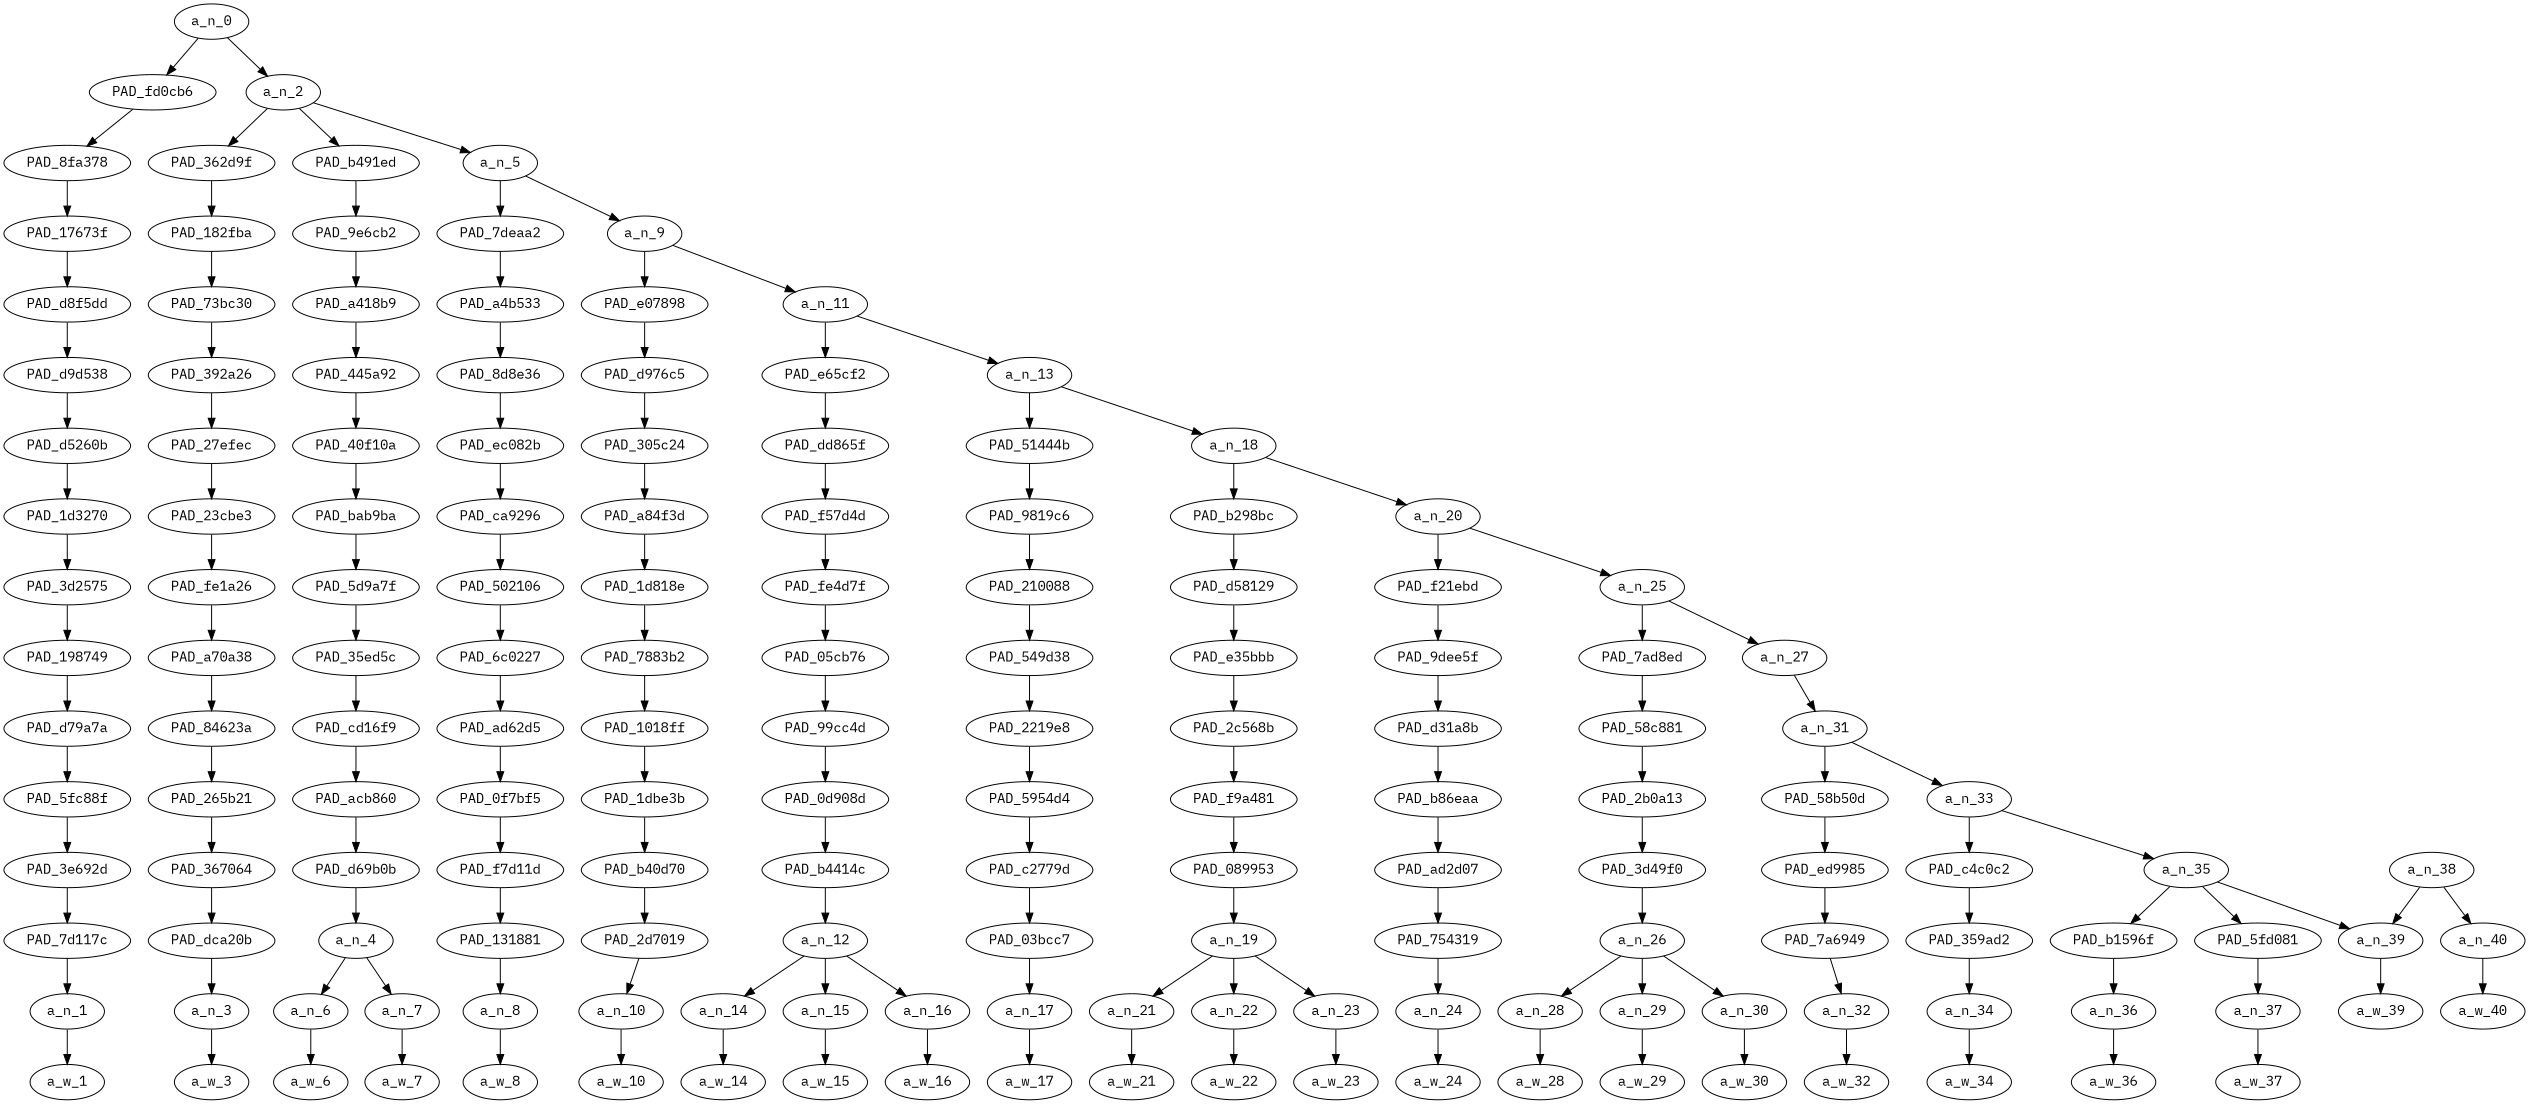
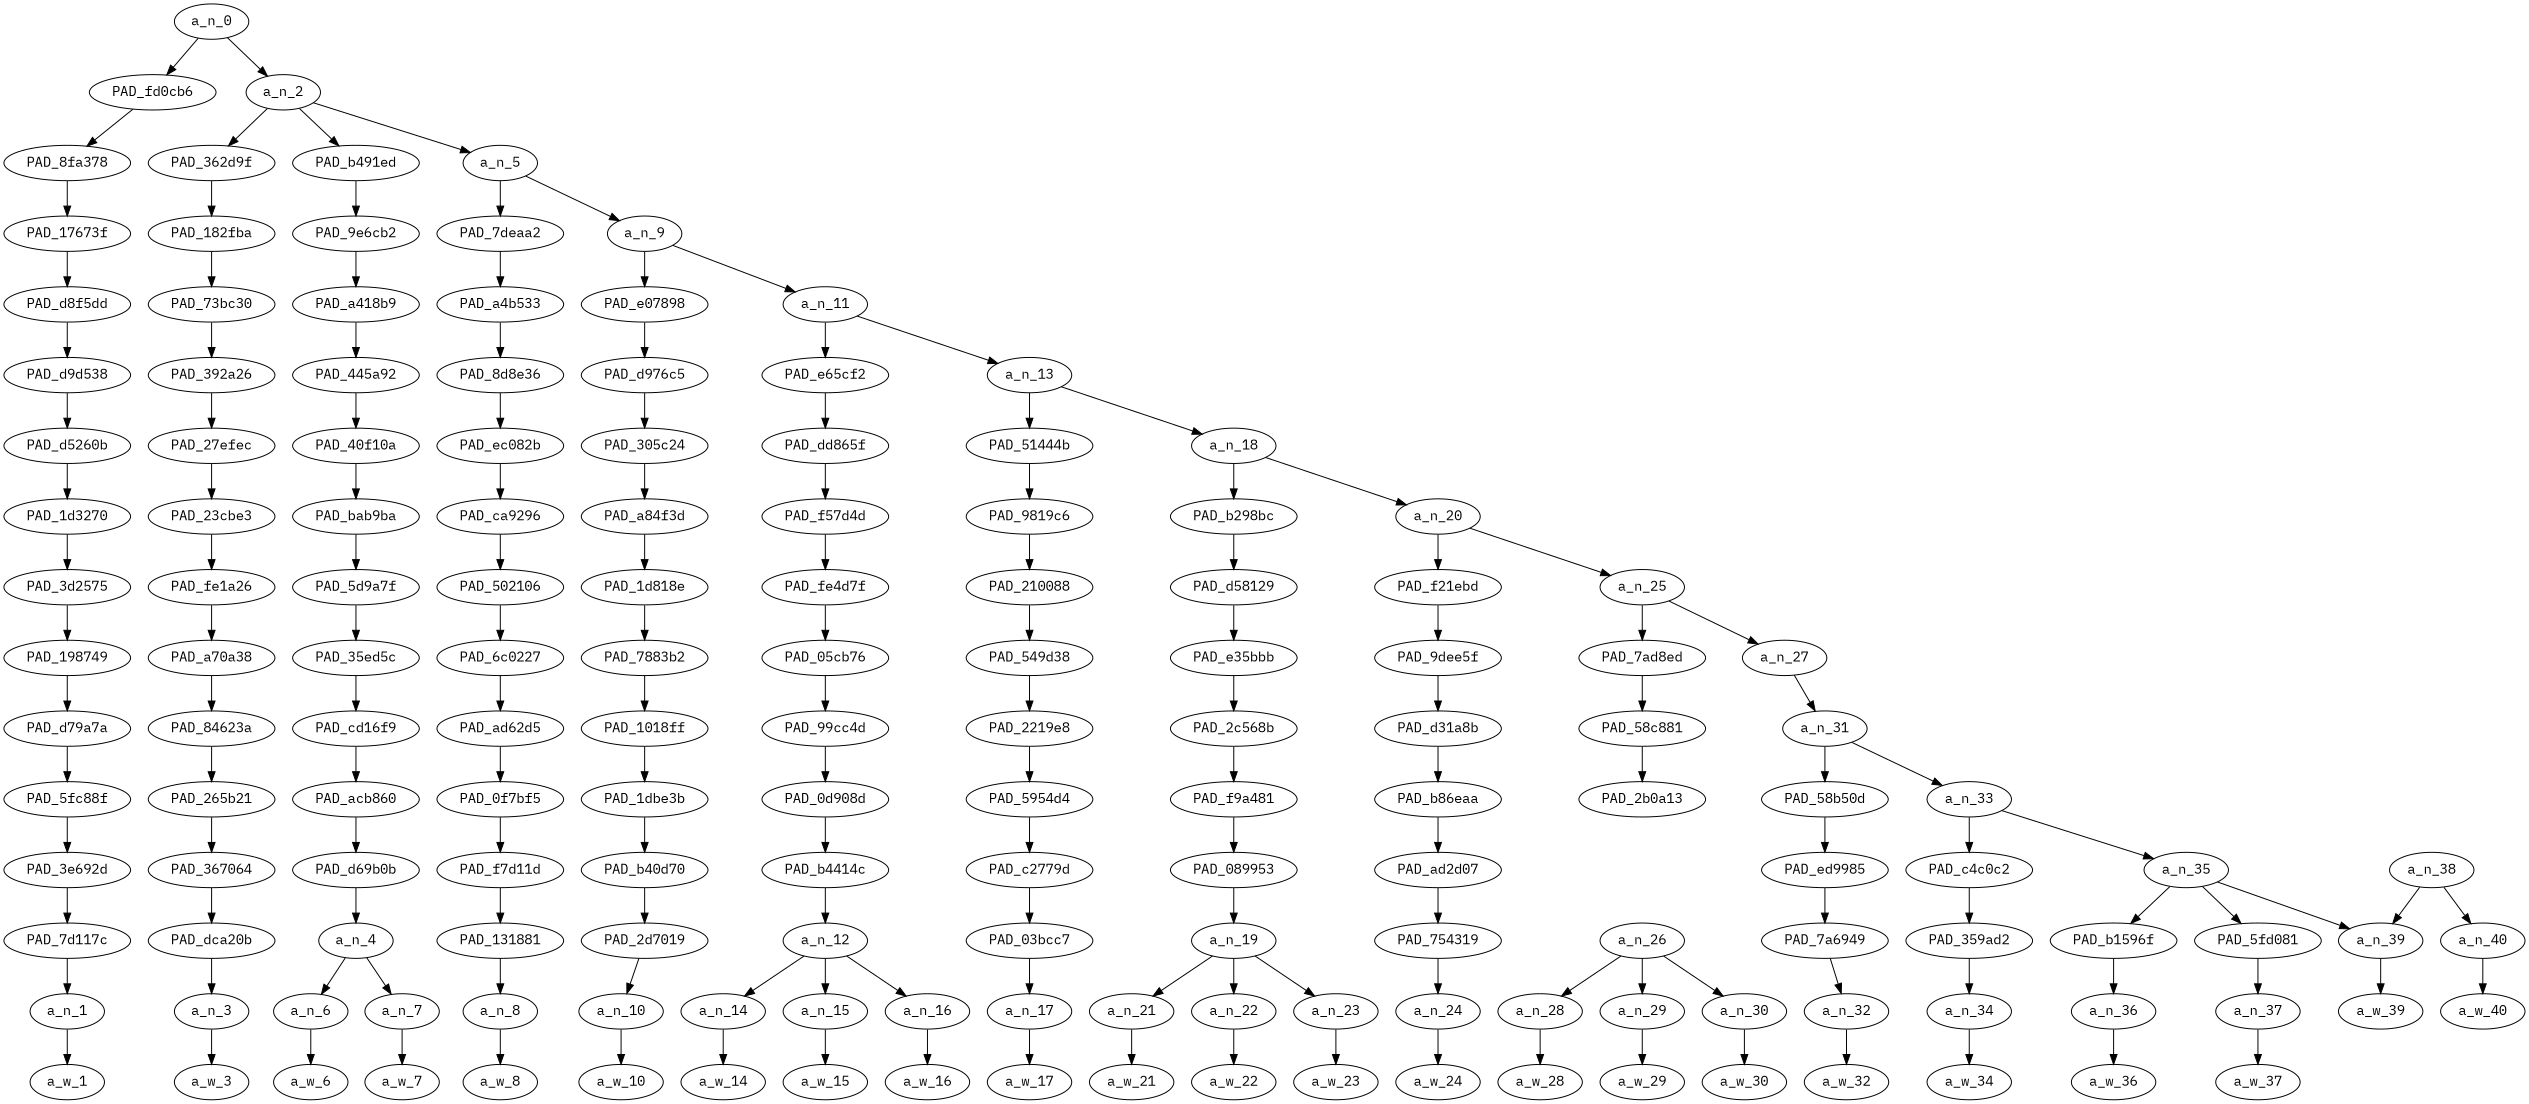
(1642, 870) -> none
